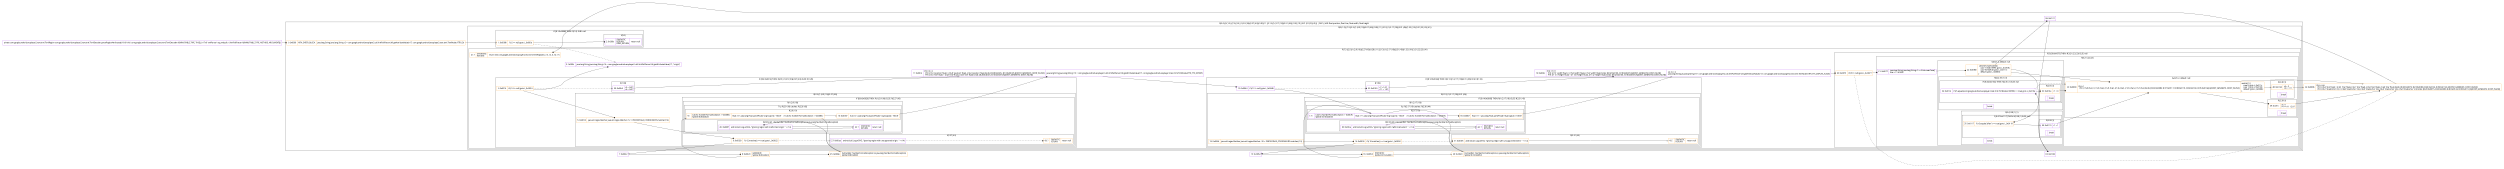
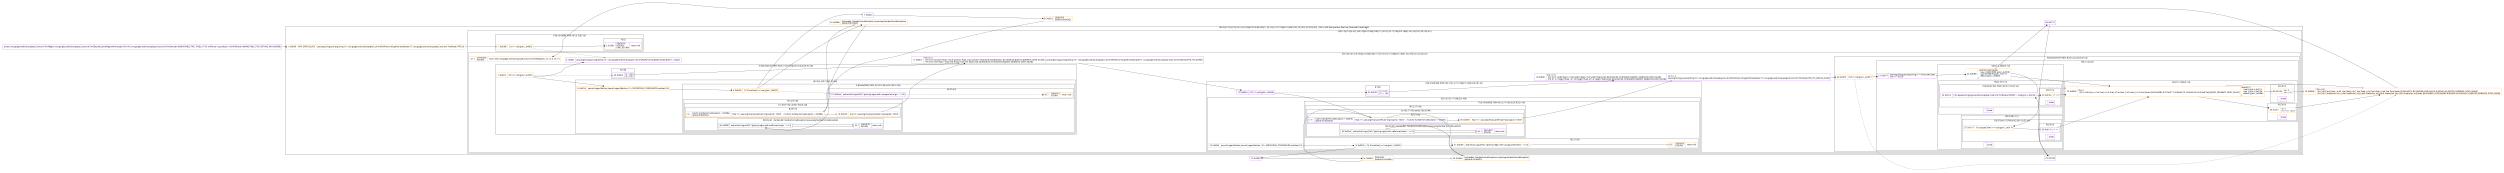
(799, 154) -> (808, 54)
